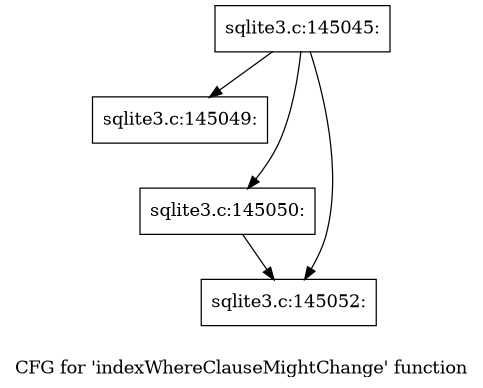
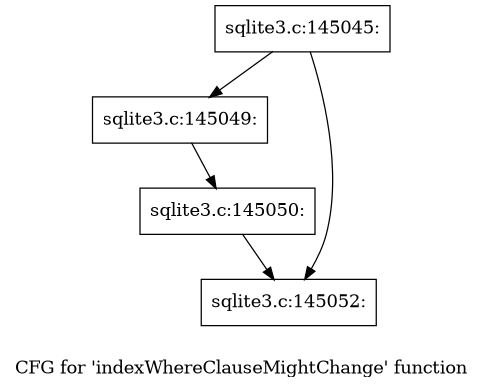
(288, 119) -> (201, 160)
